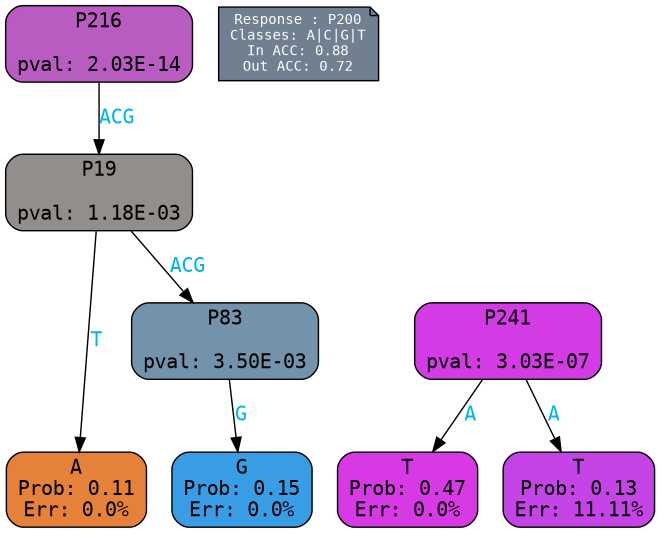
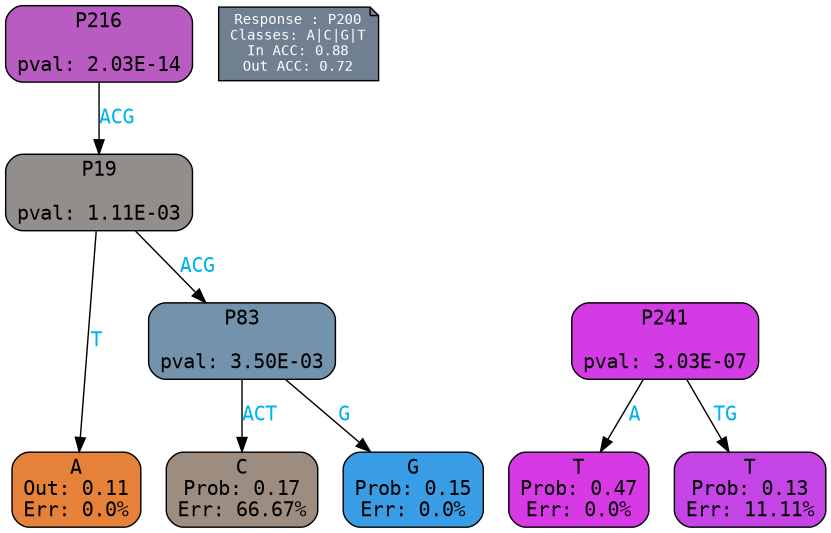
(99, 192) -> (99, 192)
(554, 415) -> (725, 415)
(76, 490) -> (76, 490)
none -> (242, 490)
